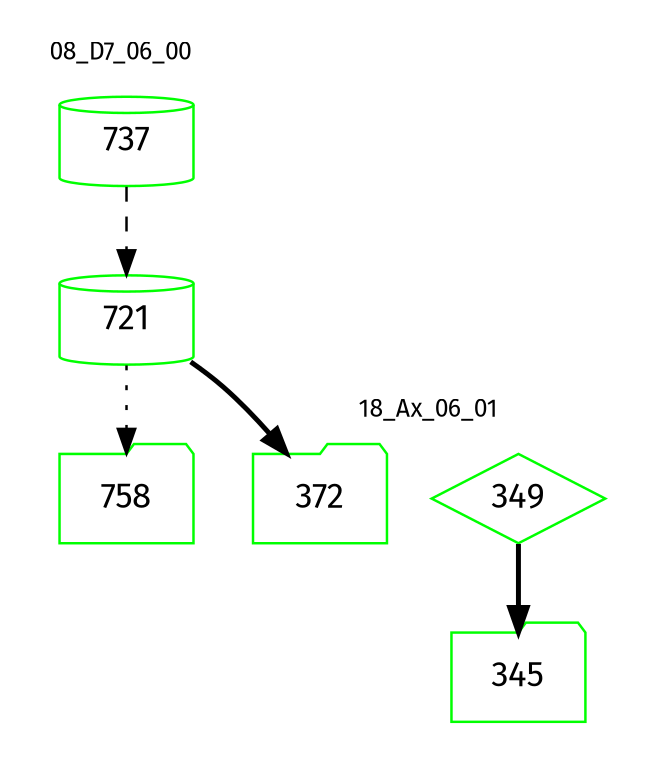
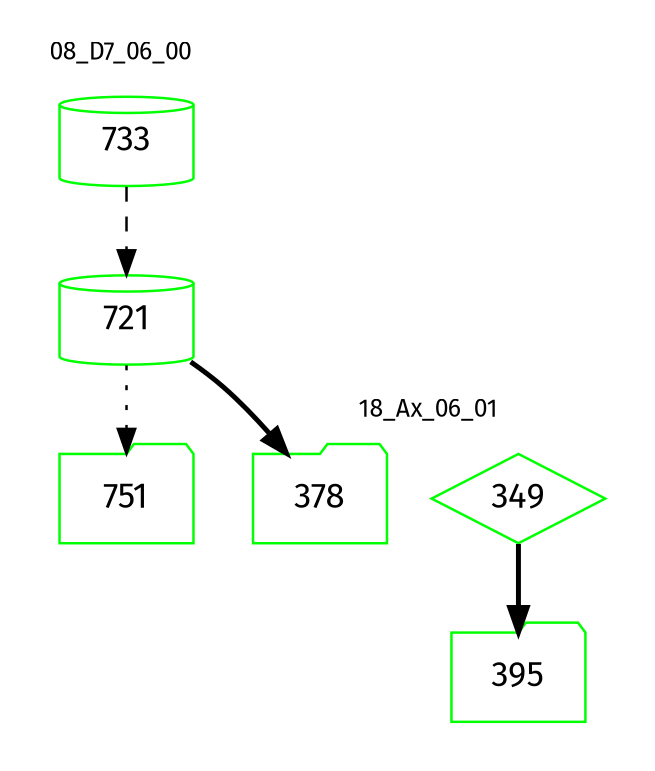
(127, 141) -> (127, 141)
(127, 499) -> (127, 499)
(320, 499) -> (320, 499)
(518, 677) -> (518, 677)
